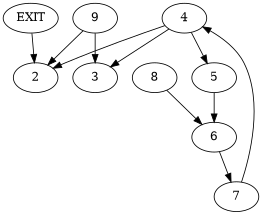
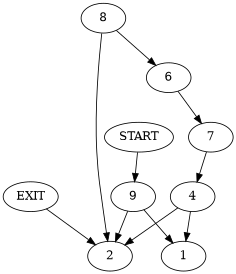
(95, 78) -> (184, 256)
(214, 78) -> none
none -> (96, 133)
none -> (139, 137)
